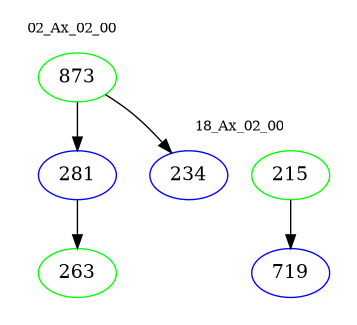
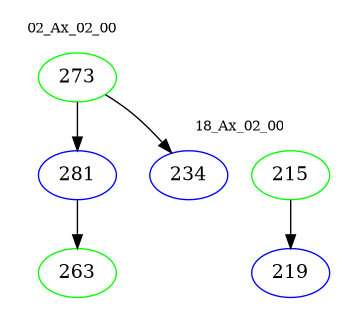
(77, 77) -> (77, 77)
(291, 273) -> (291, 273)
